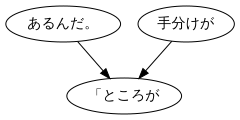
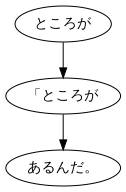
(186, 24) -> (63, 24)
(90, 56) -> (63, 127)
